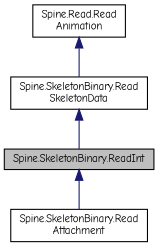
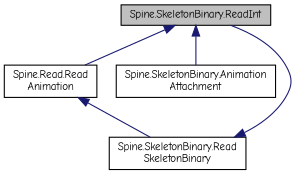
none -> (125, 47)
(79, 93) -> (178, 153)
(79, 226) -> (196, 81)
